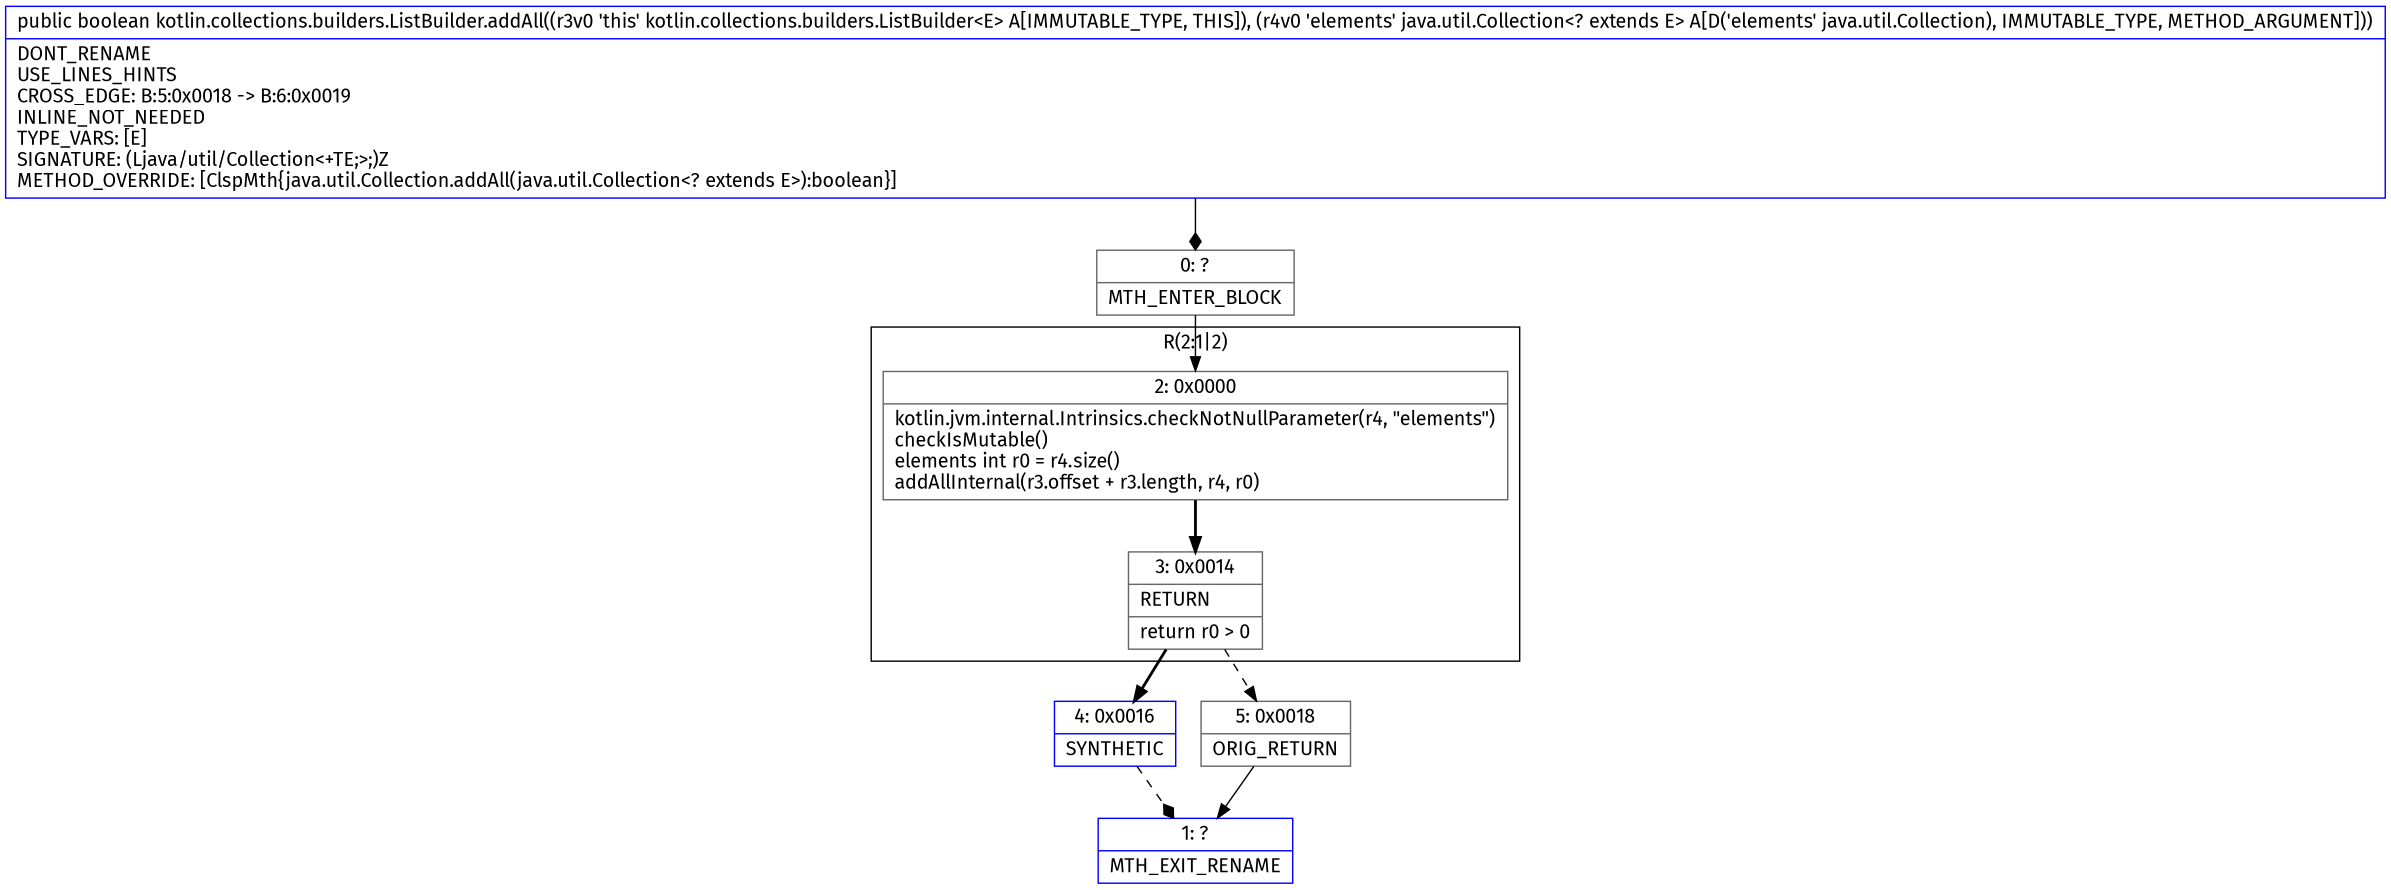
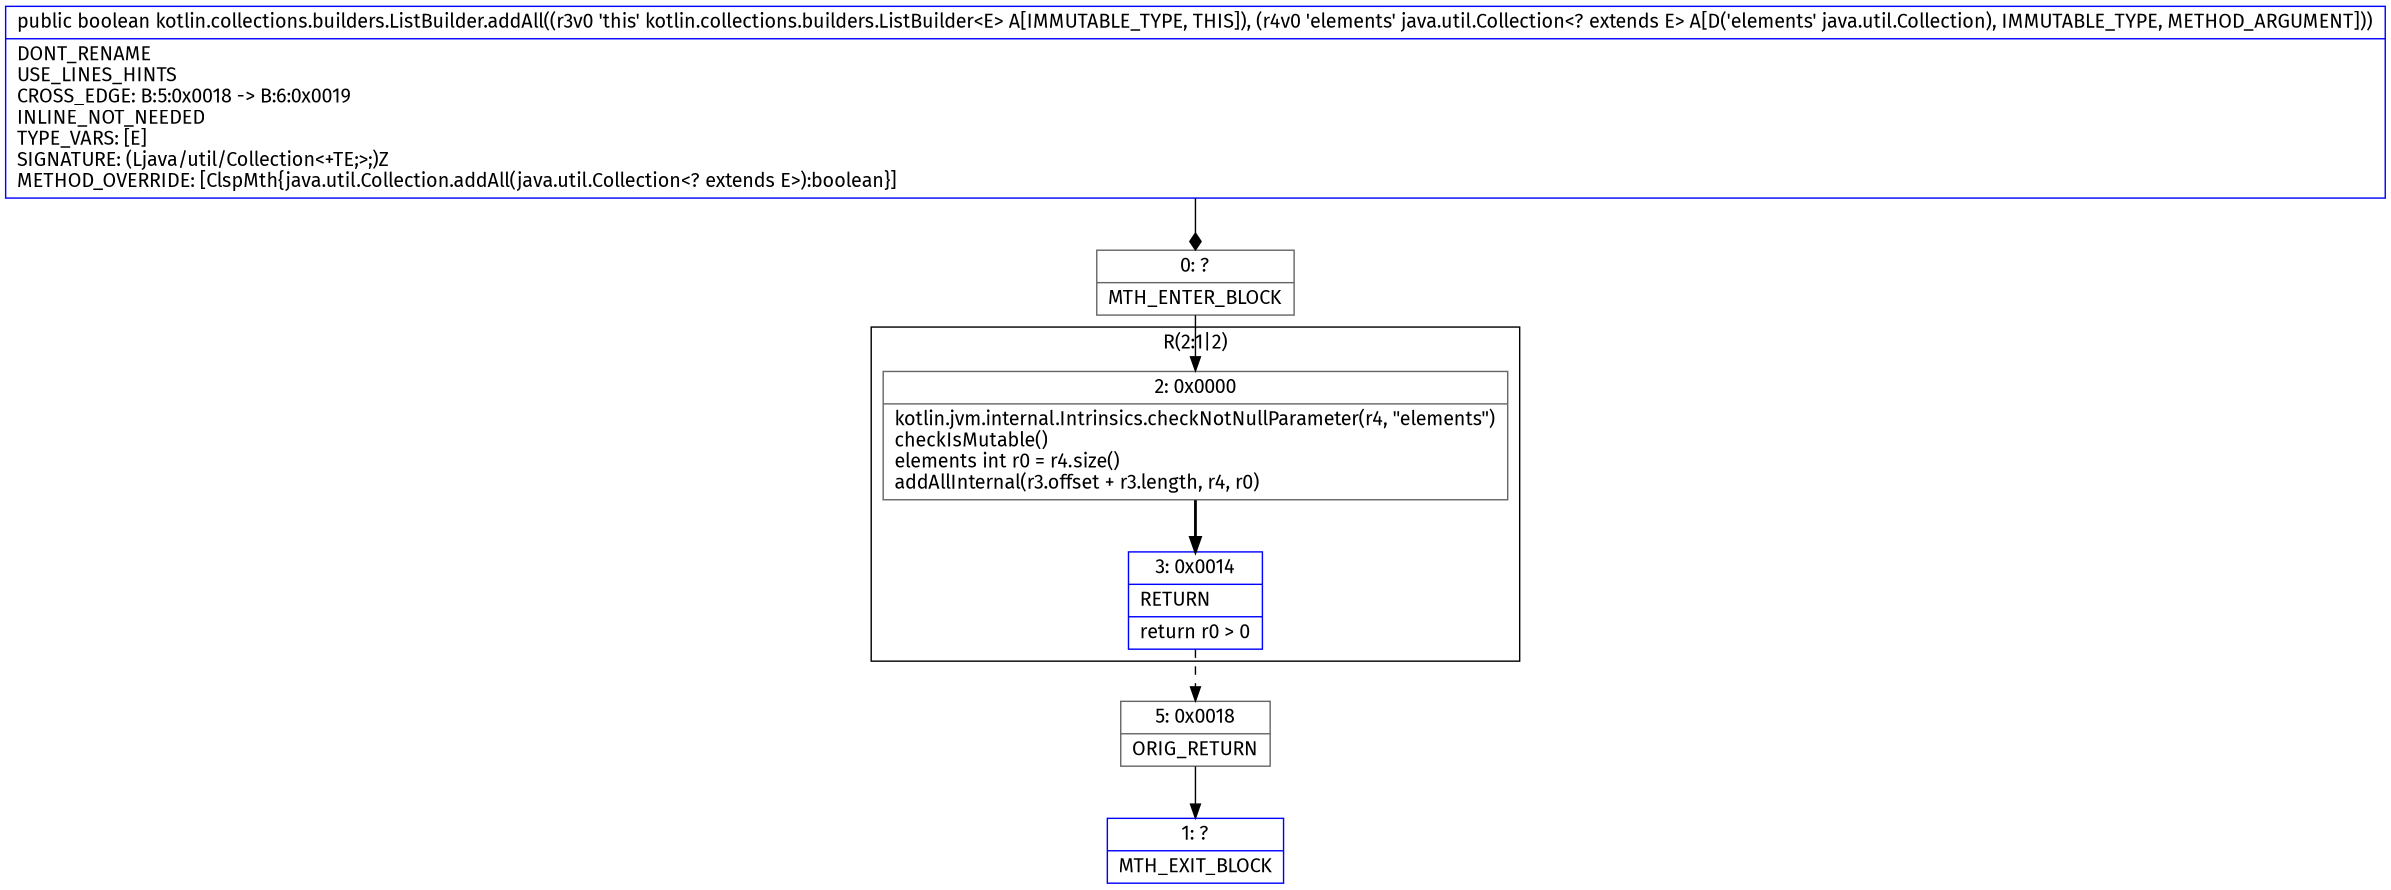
(1195, 601) -> (1195, 601)
(1115, 734) -> none
(1195, 866) -> (1195, 866)
